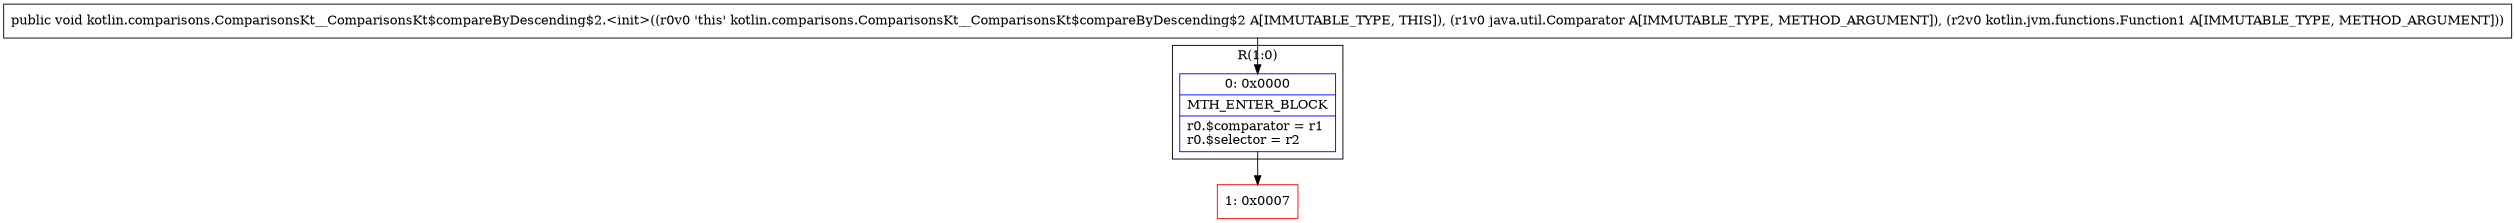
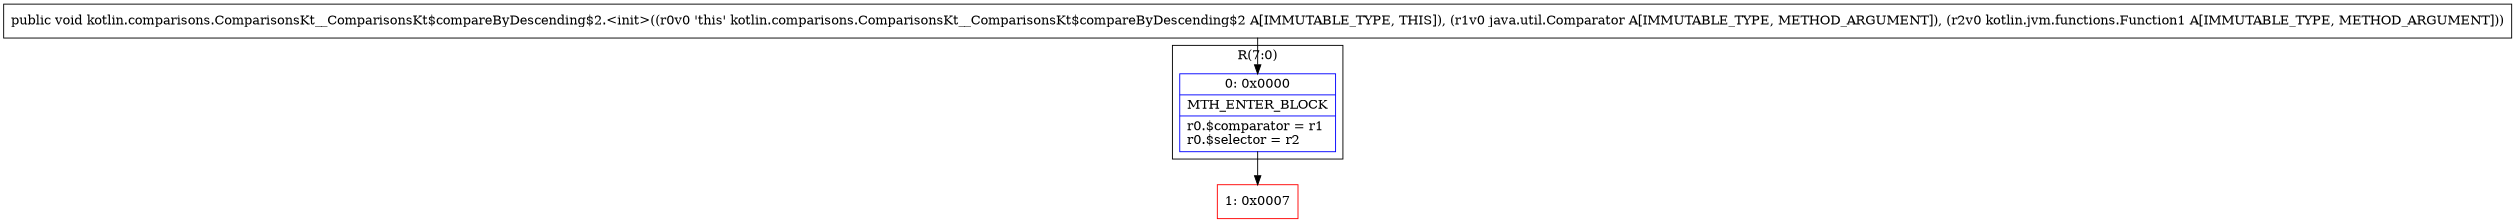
(1258, 56) -> (1258, 56)
